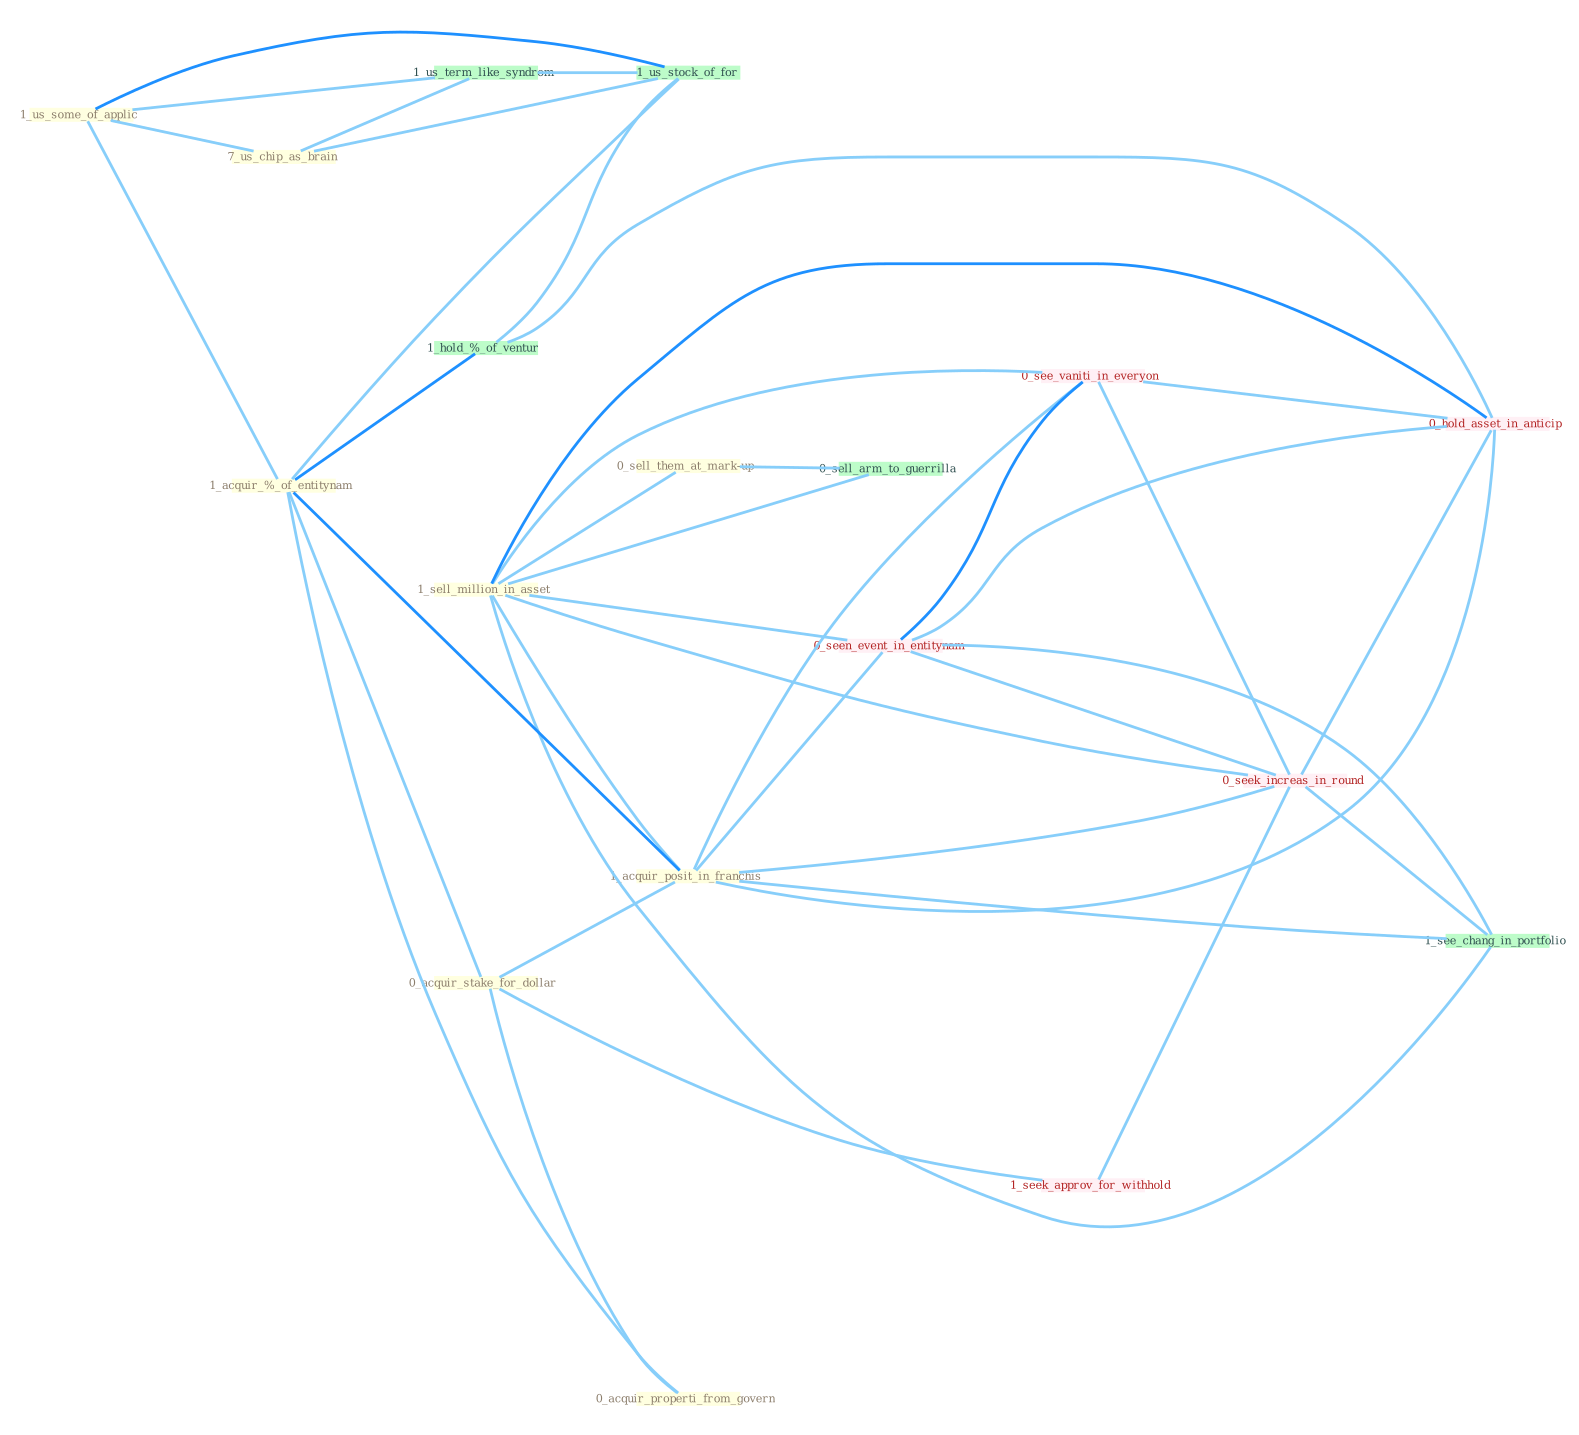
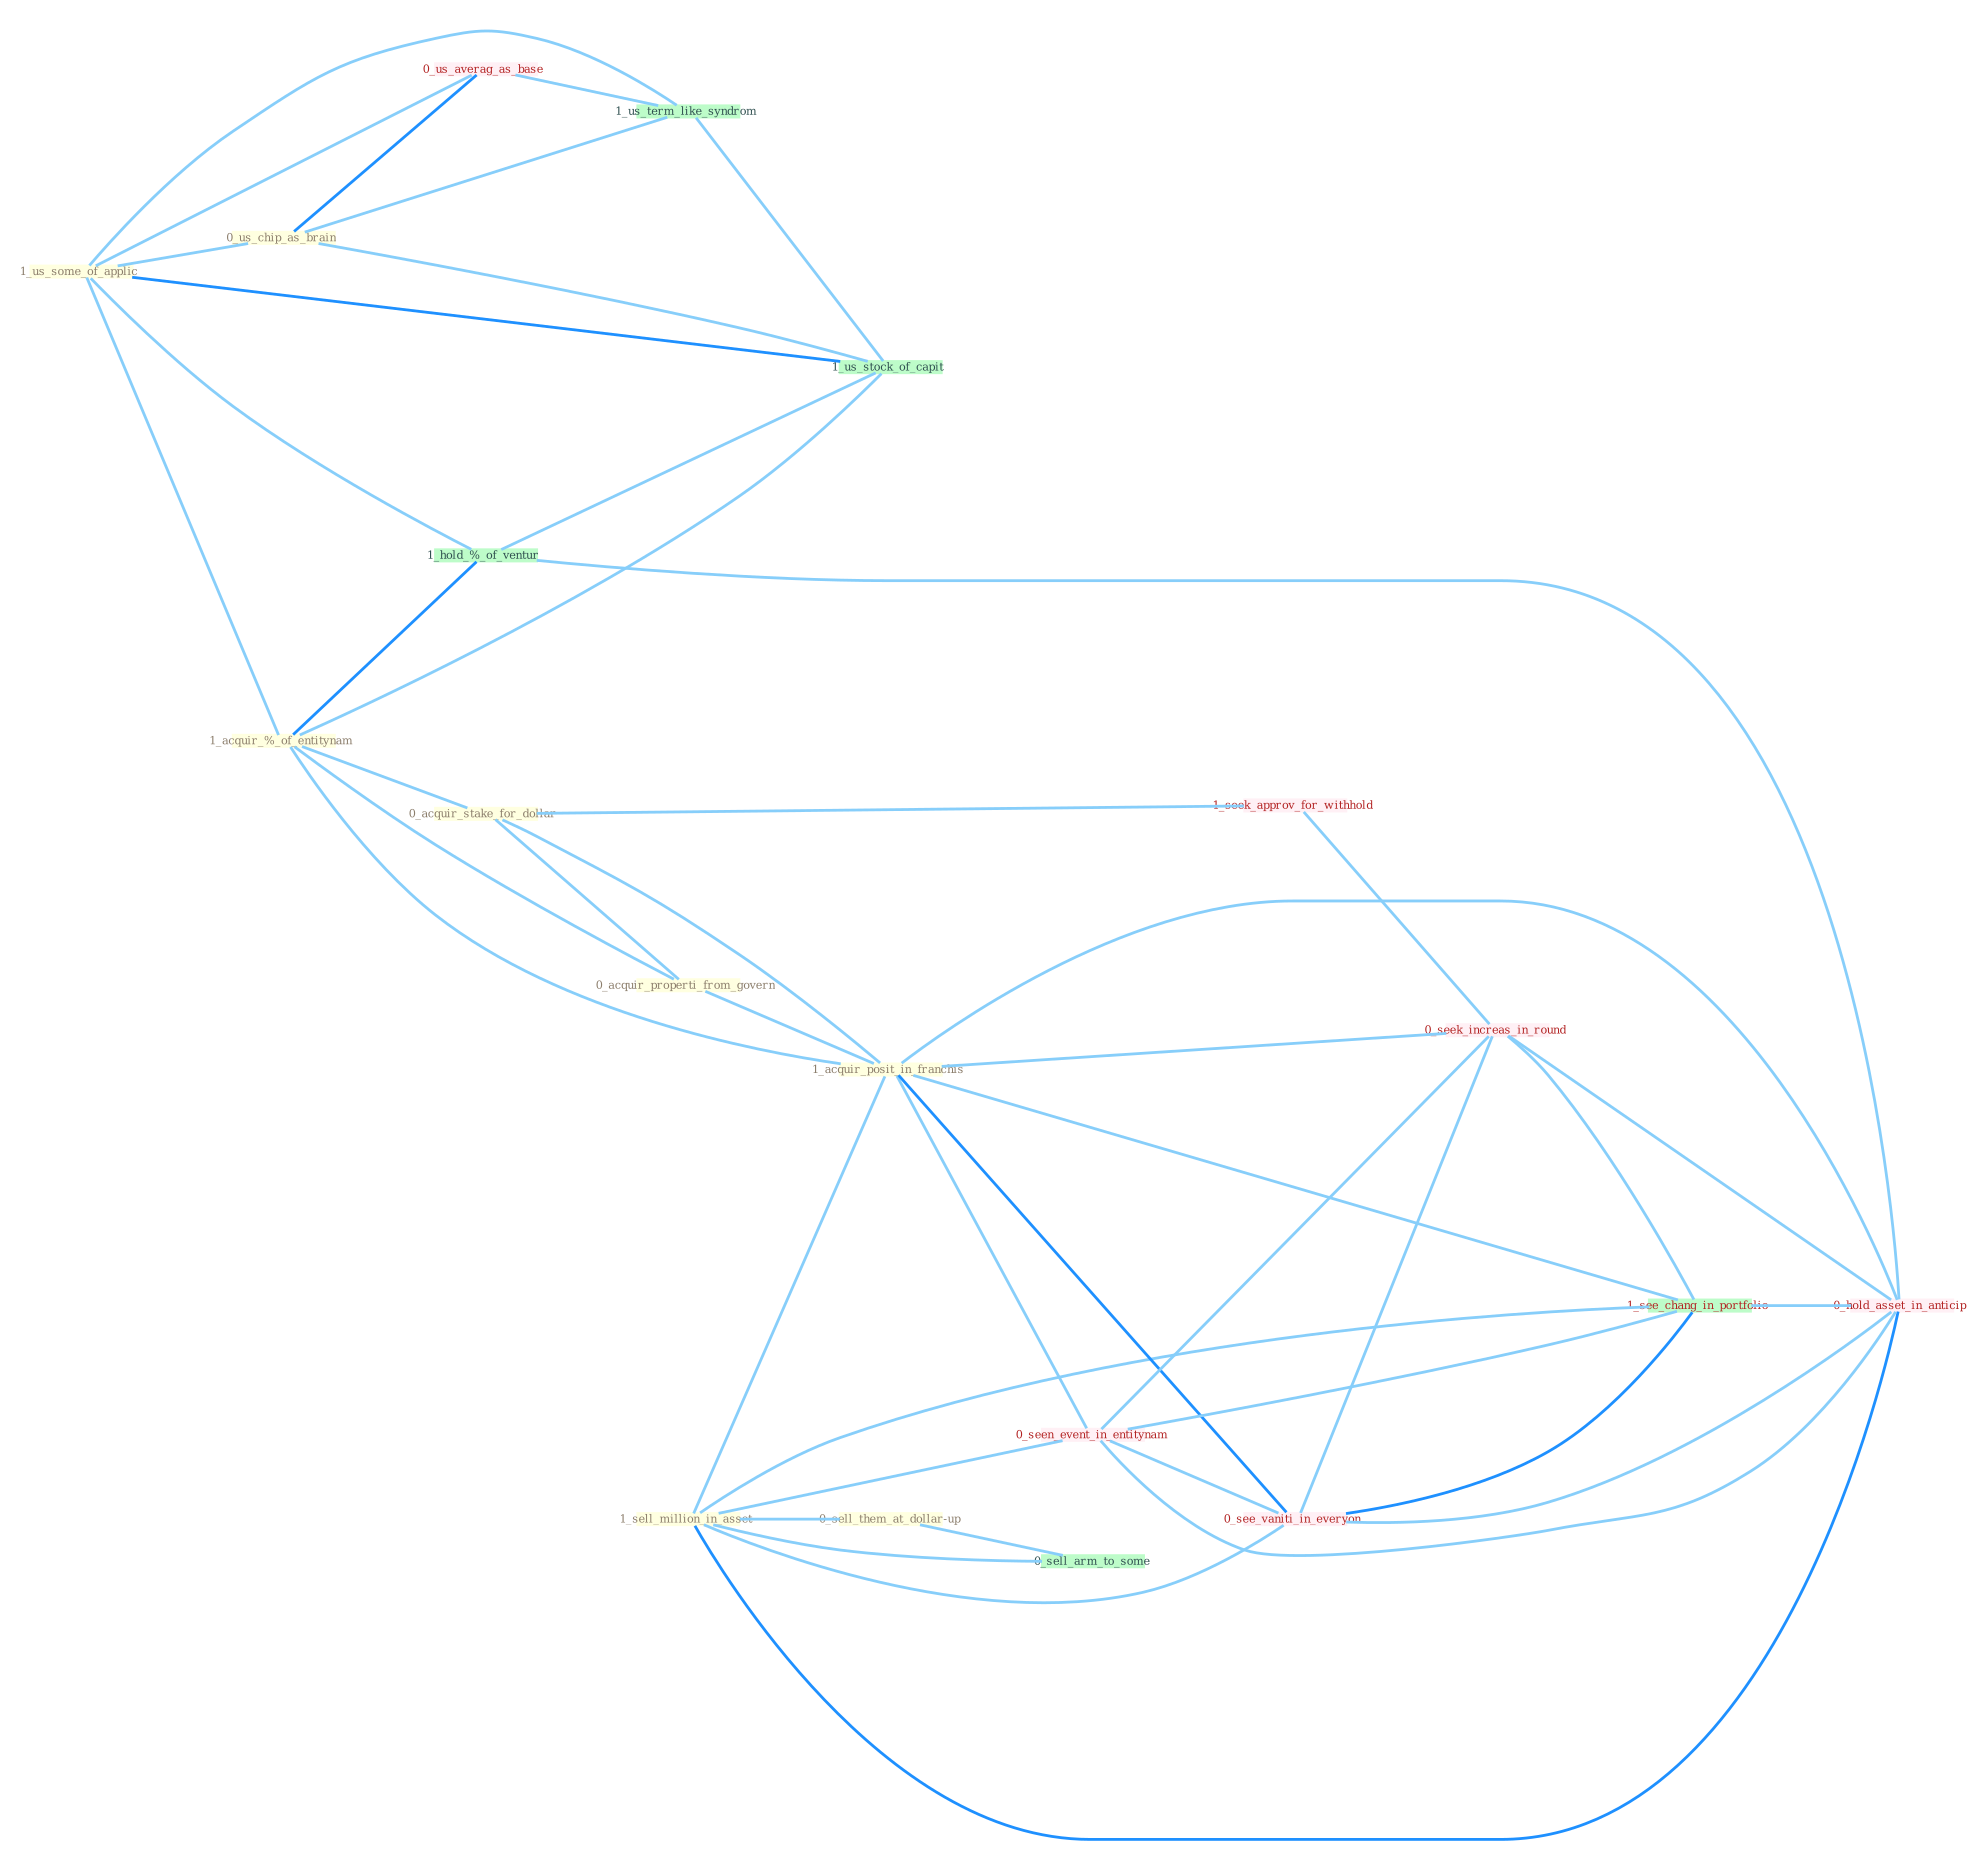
none -> (486, 69)
(688, 73) -> (891, 367)
(284, 157) -> (284, 238)
none -> (268, 431)
(688, 466) -> (891, 1519)
(891, 469) -> (1093, 1561)
(991, 510) -> (1194, 1477)
(854, 598) -> (1092, 1294)
(487, 681) -> (526, 971)
(872, 703) -> none
(1498, 941) -> (1700, 1306)
none -> (790, 1027)
none -> (1801, 1306)
none -> (1543, 1454)
